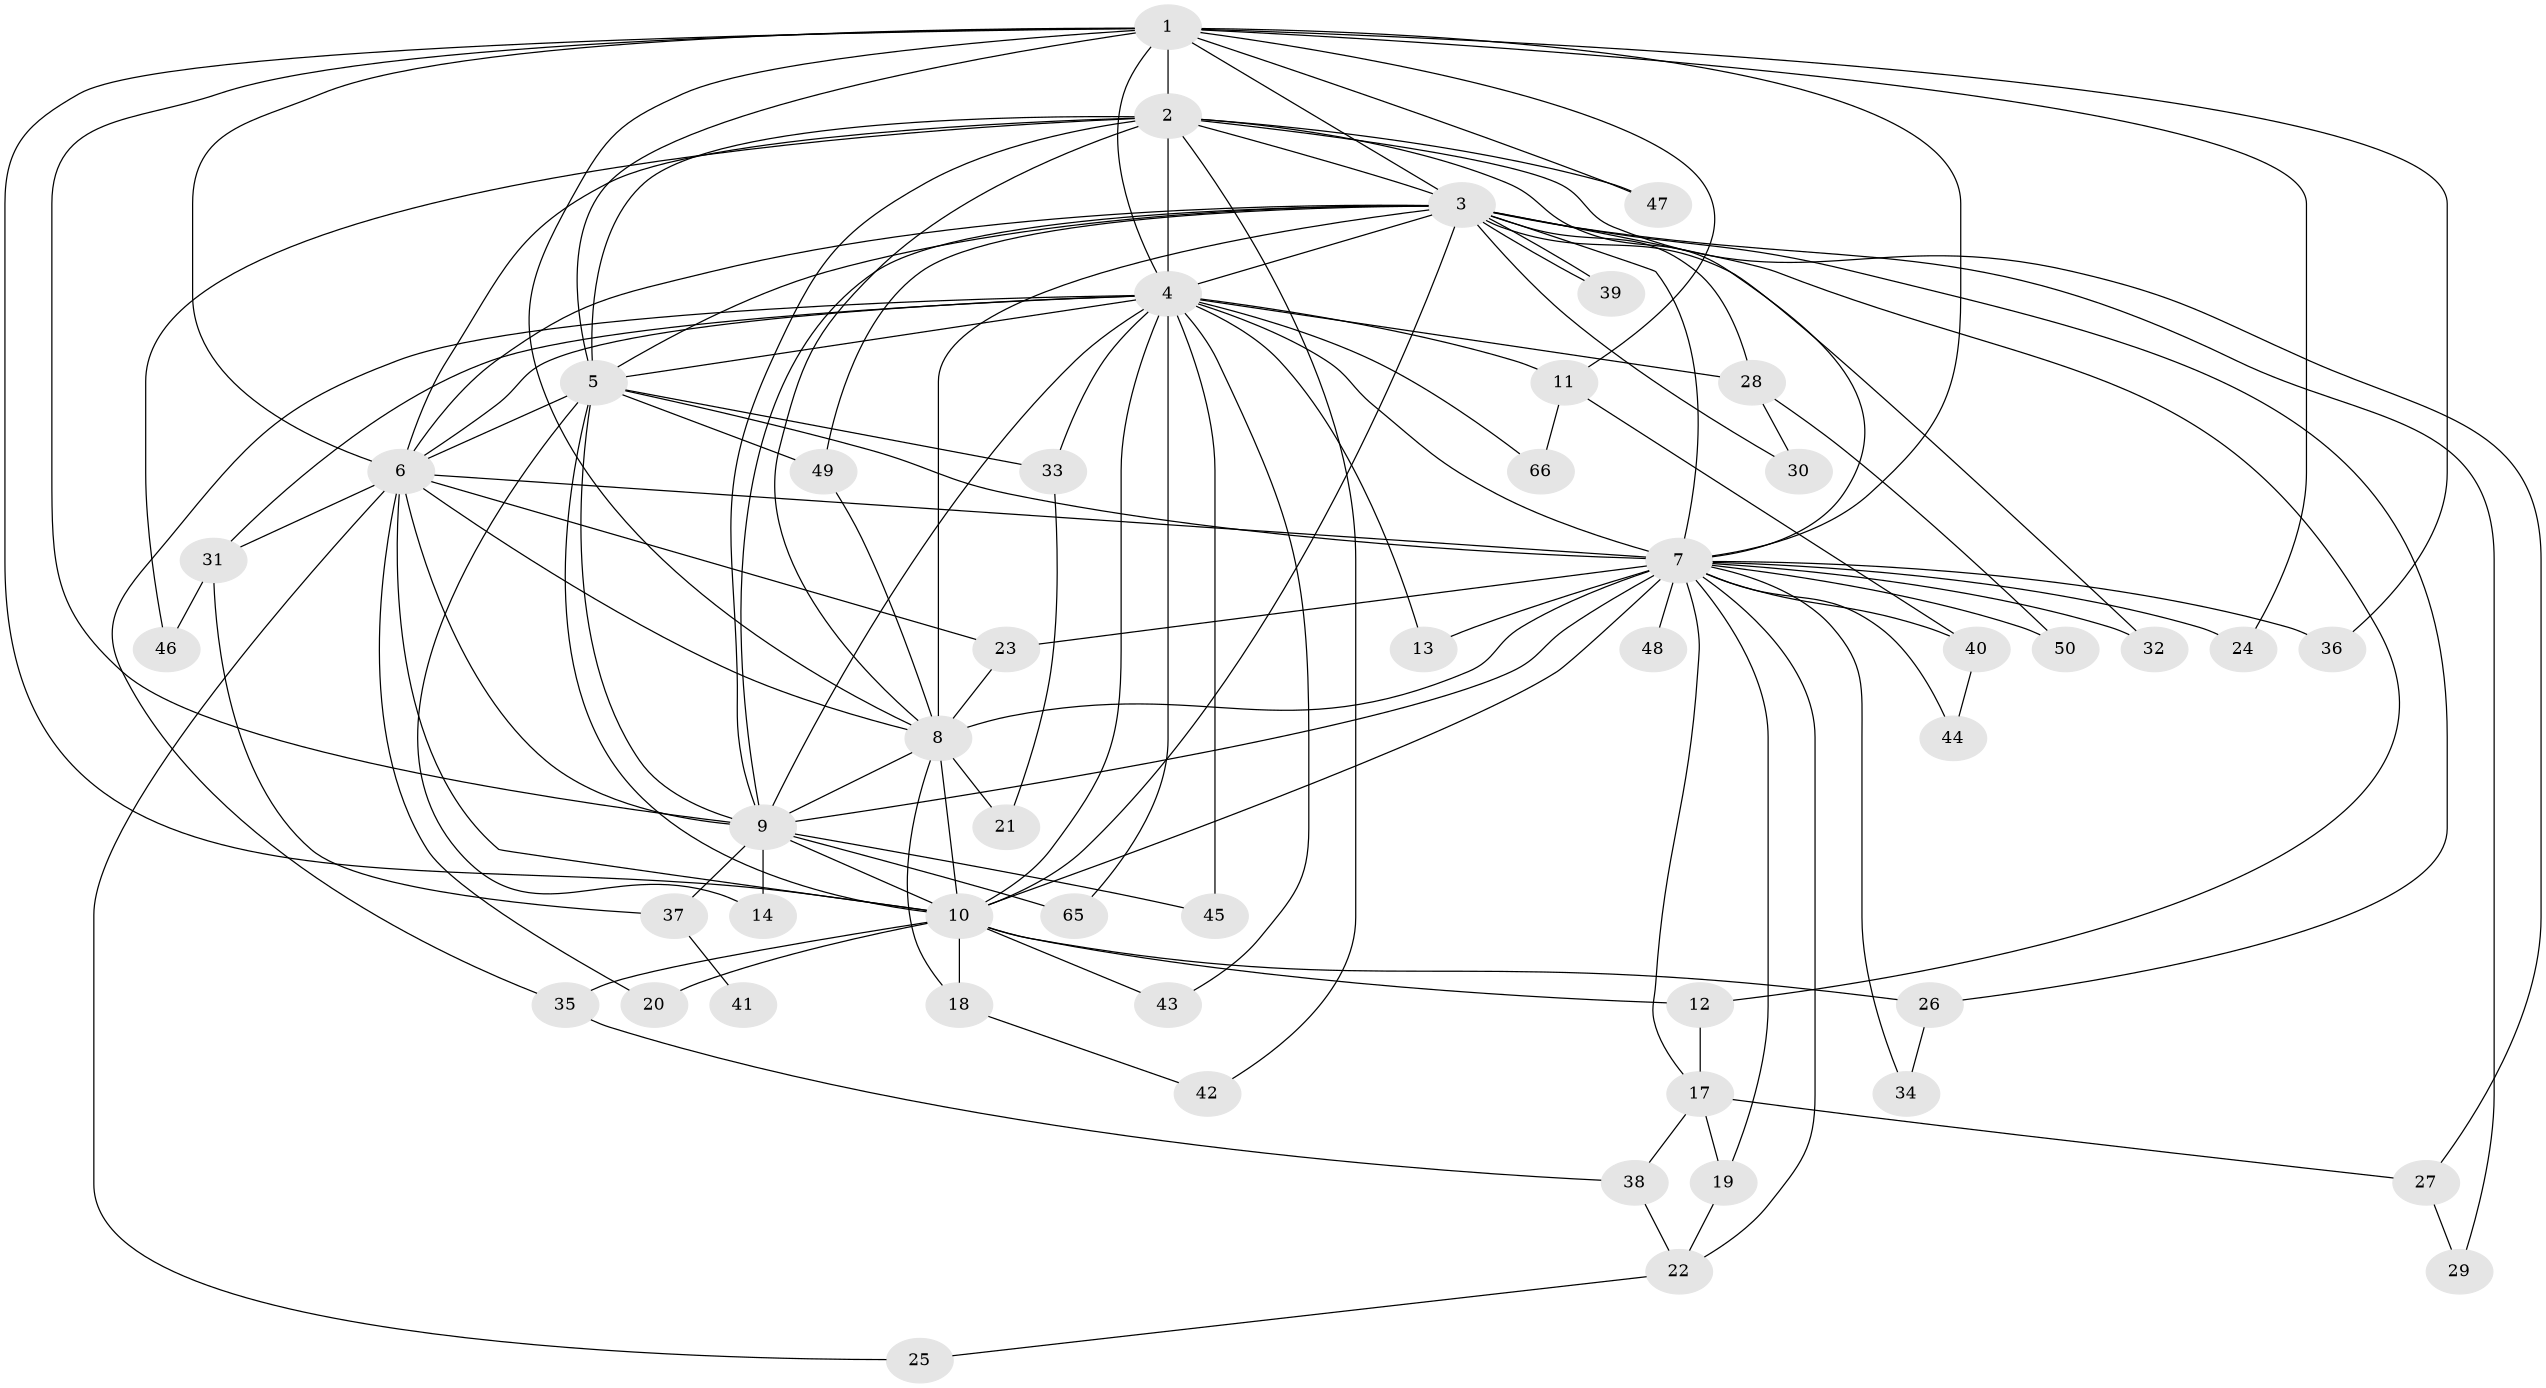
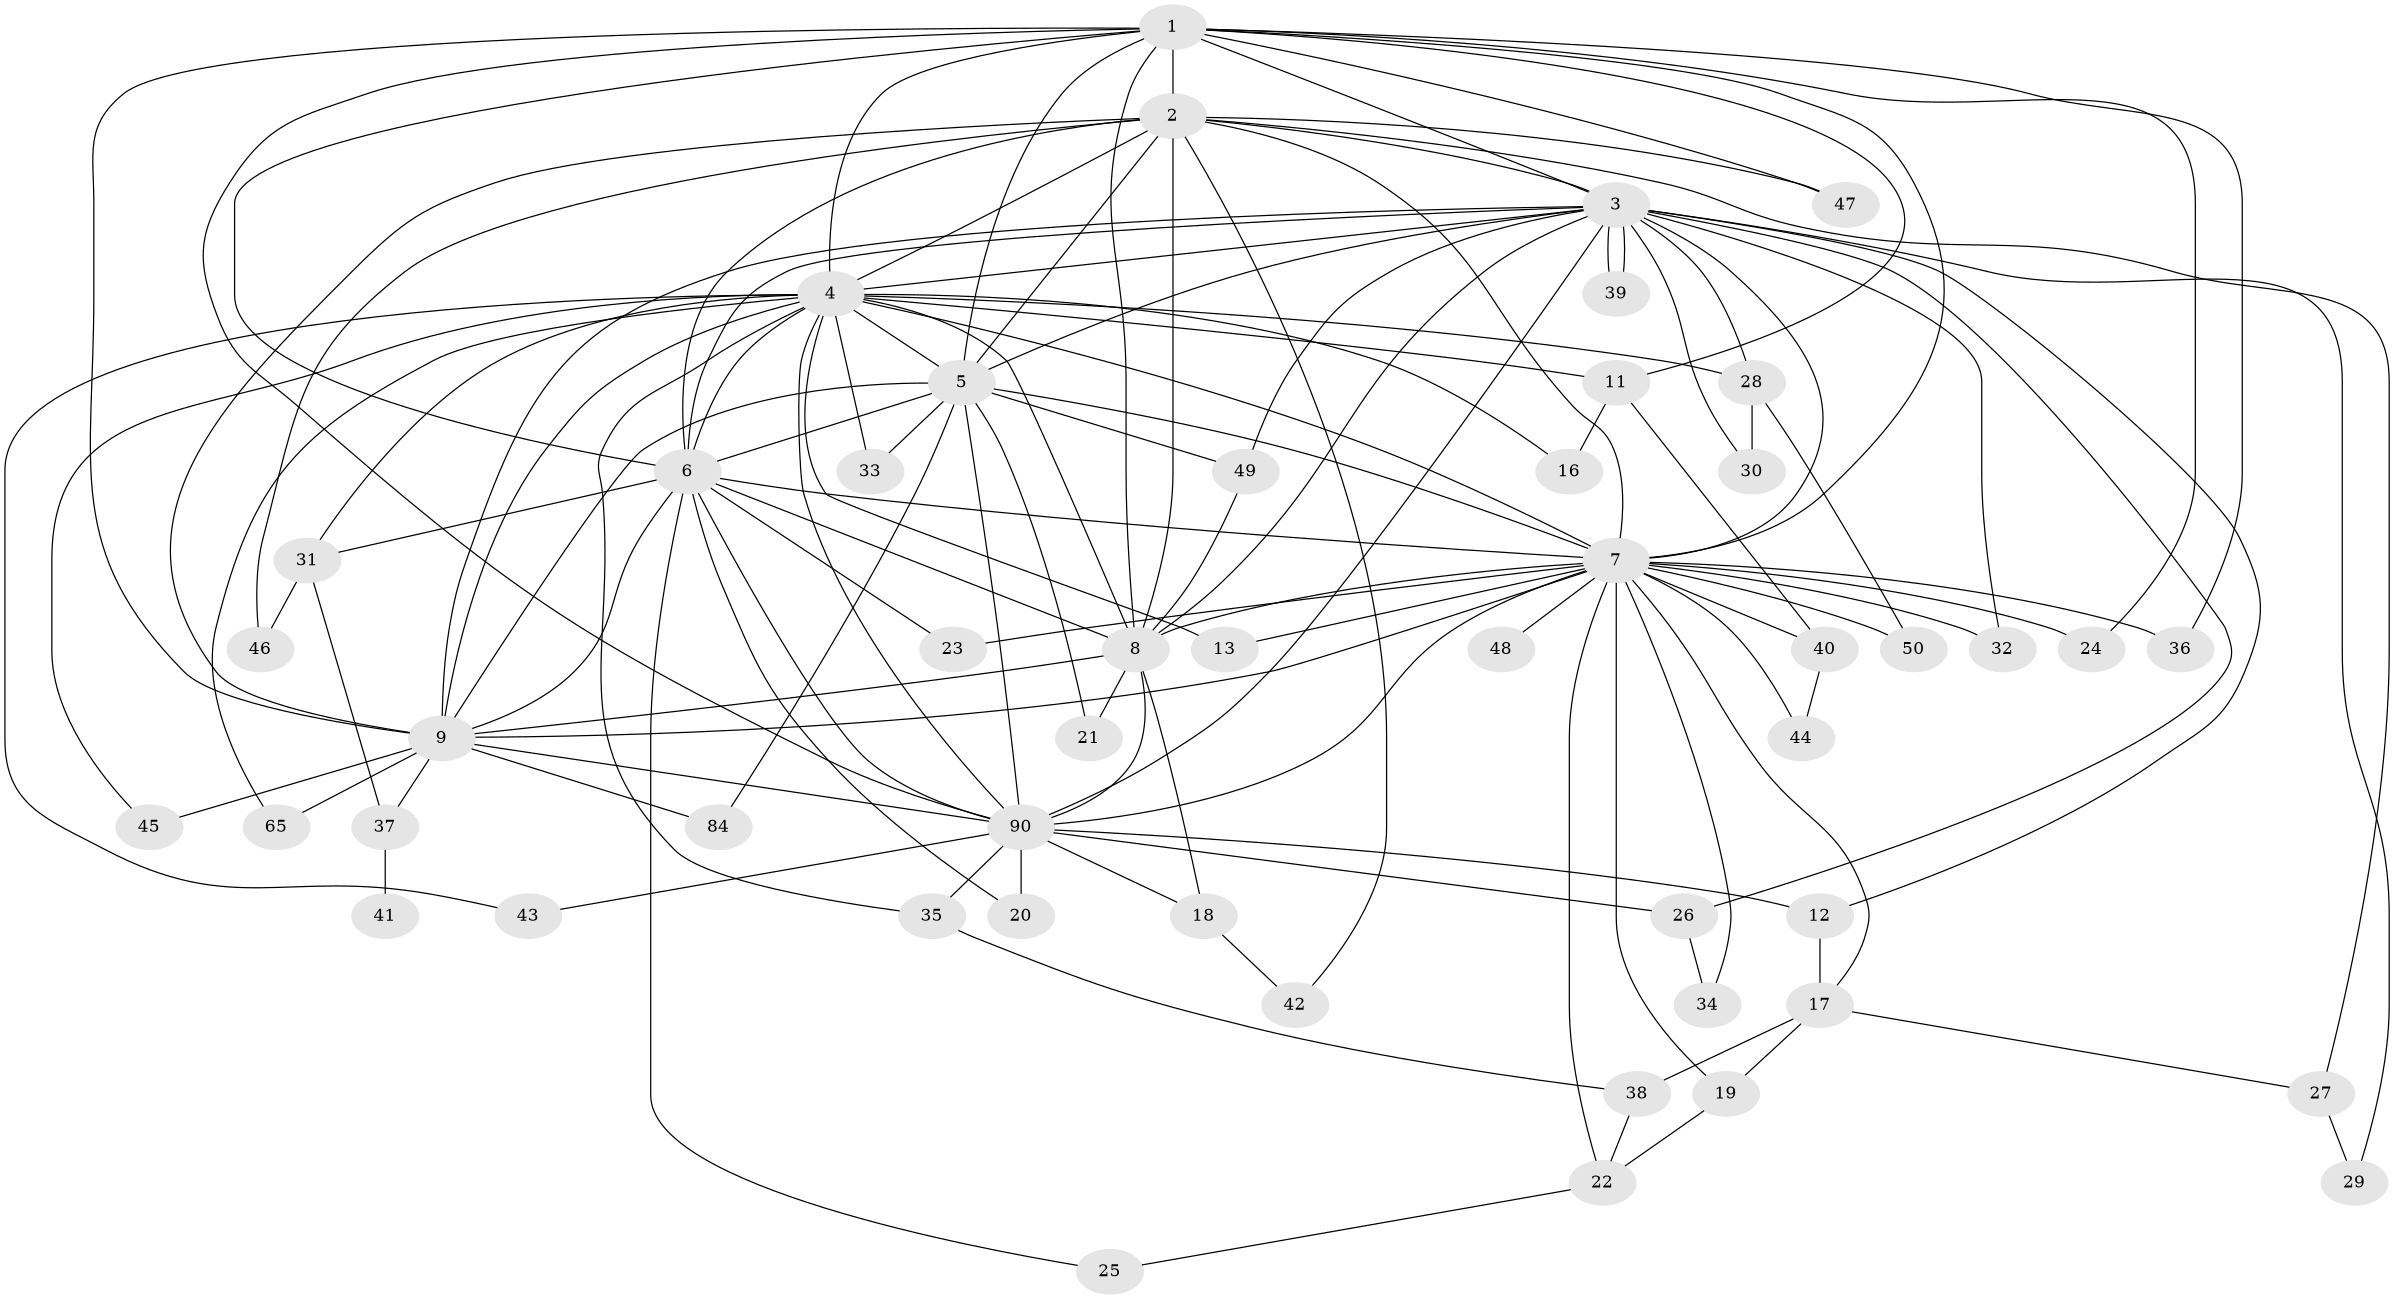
(1541, 472) -> (1569, 472)
(1053, 652) -> (1042, 555)
(972, 694) -> (1037, 421)
(763, 916) -> (719, 827)
(959, 916) -> (1021, 827)
